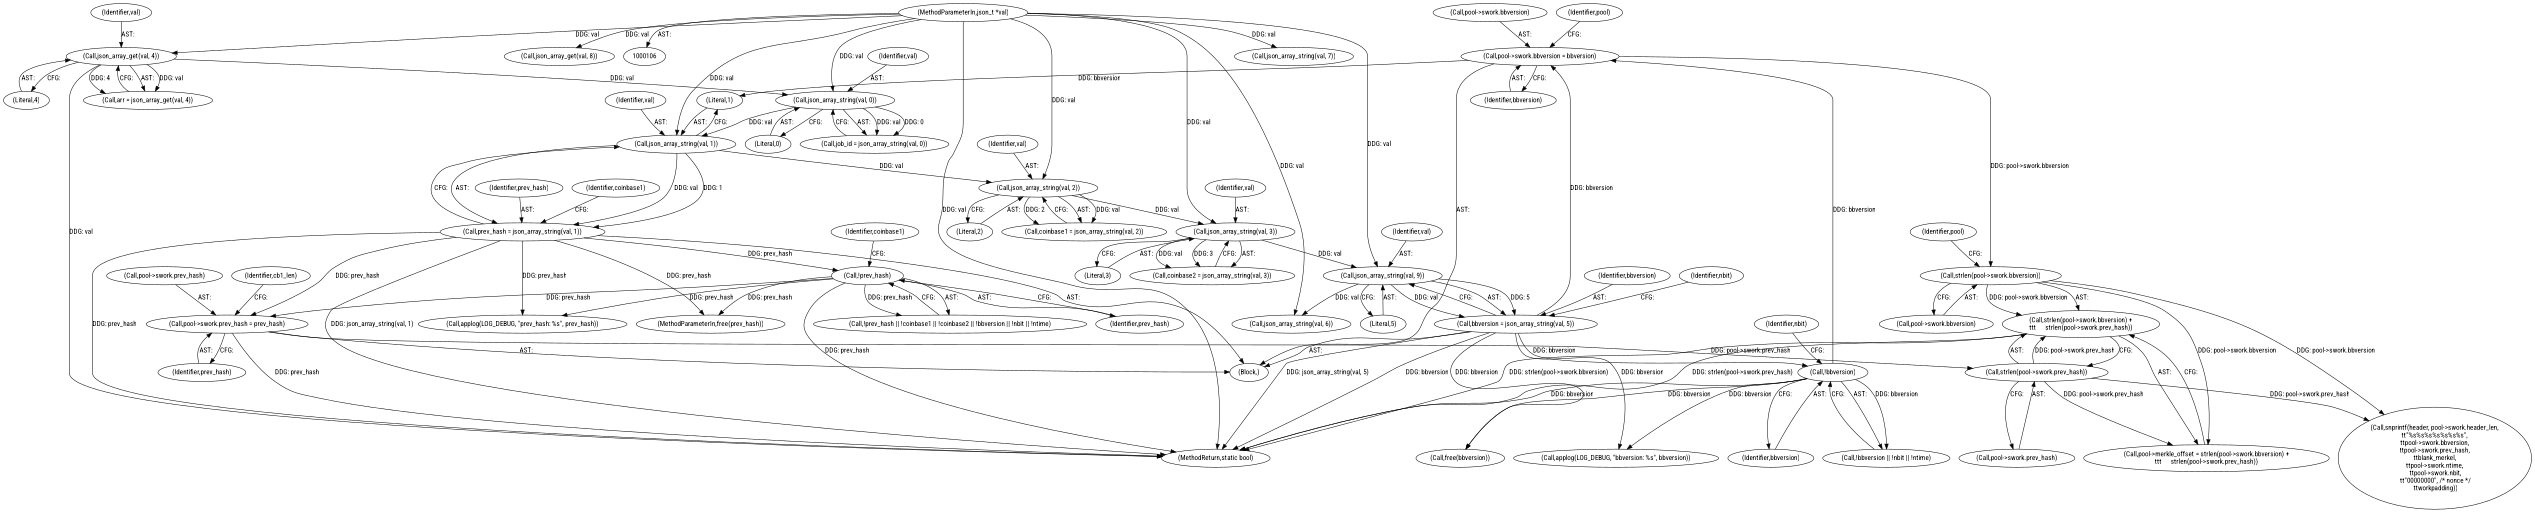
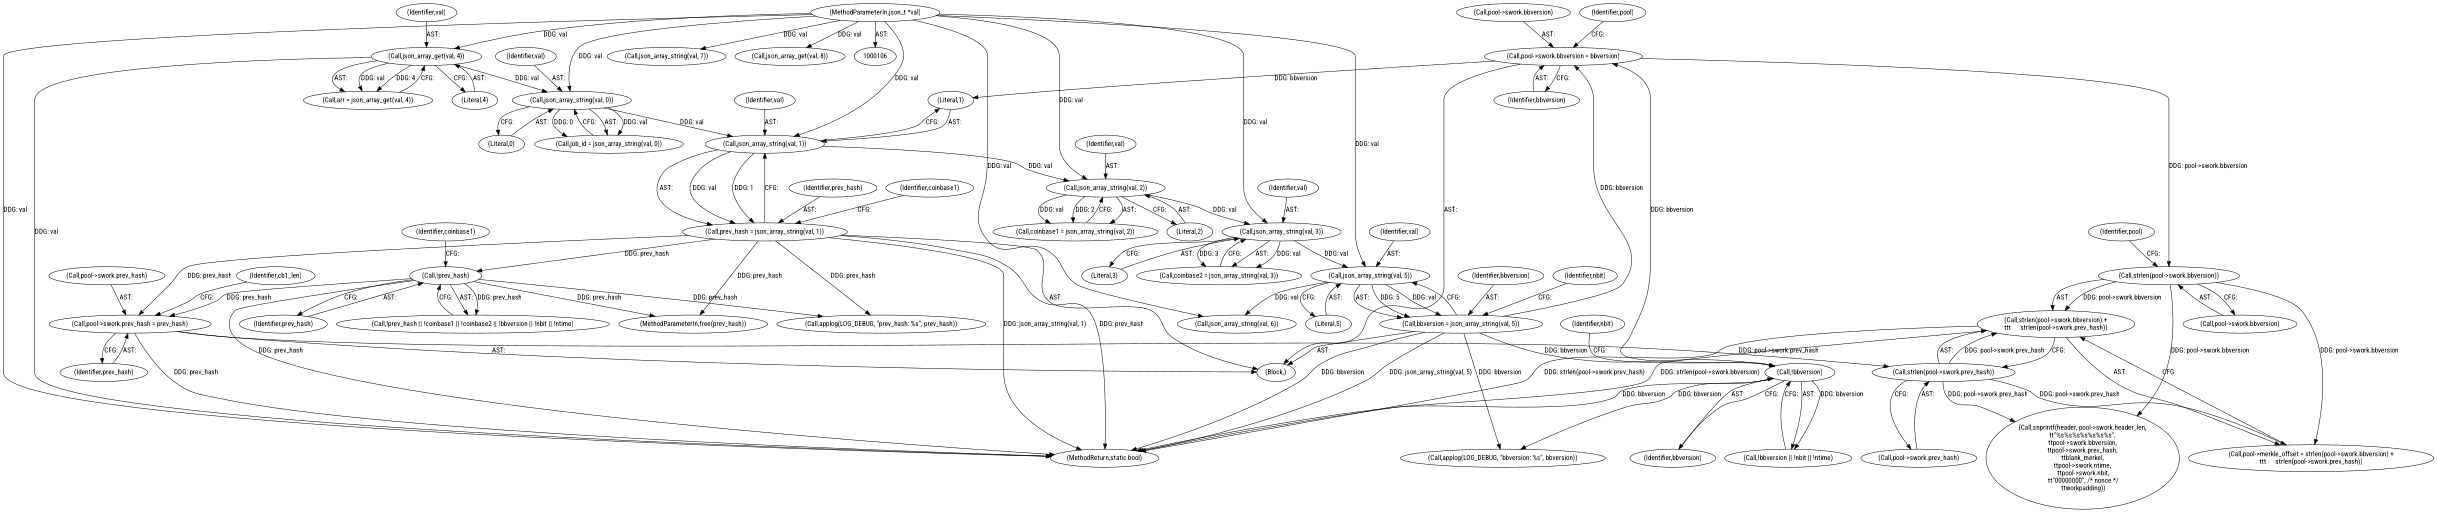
(1383, 276) -> (1370, 276)
(1460, 458) -> none
